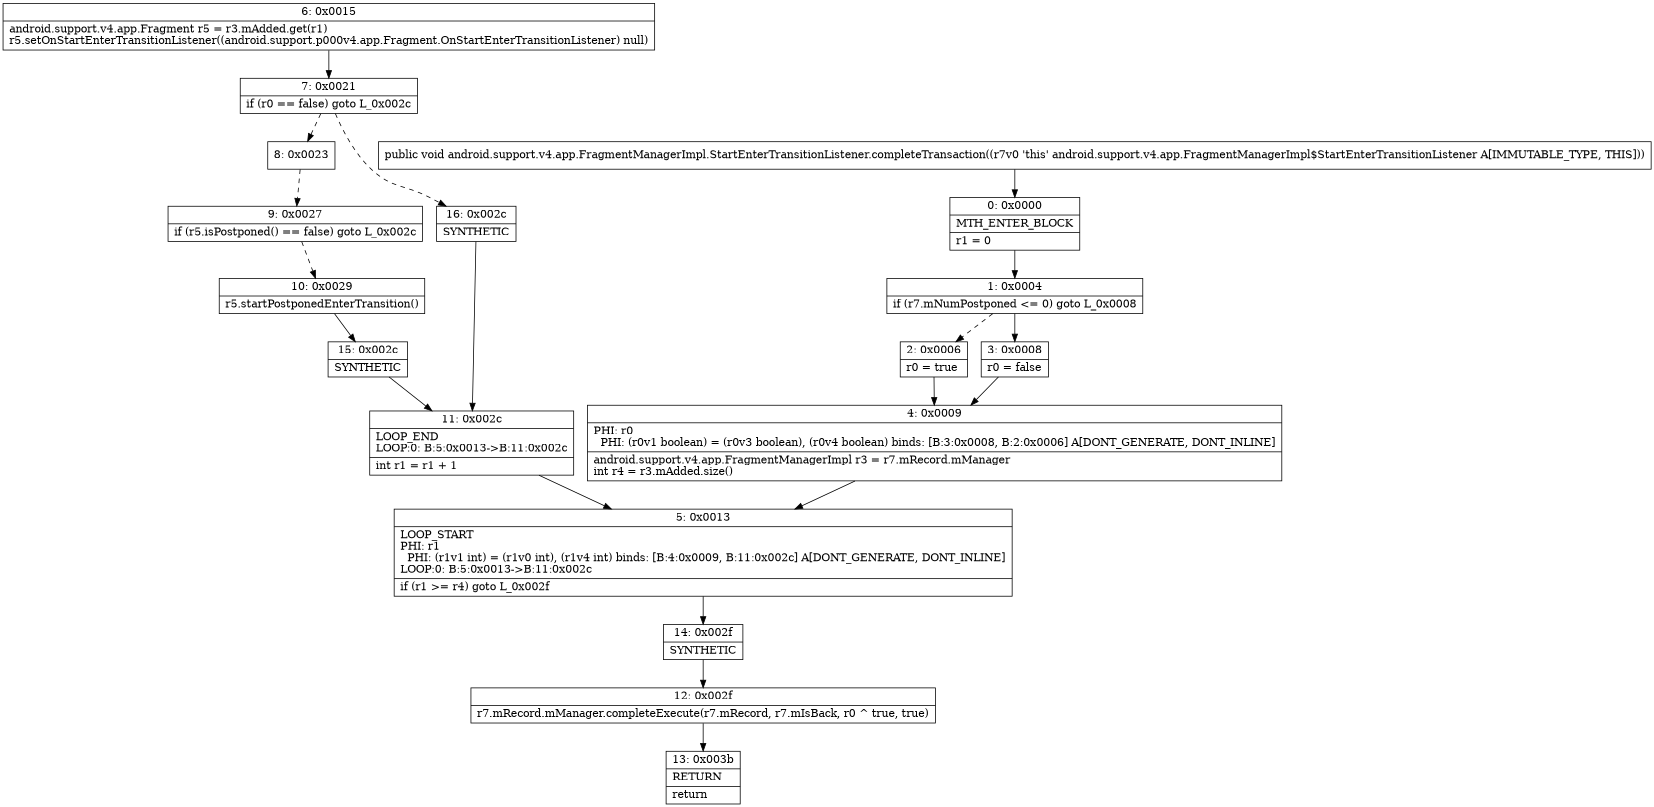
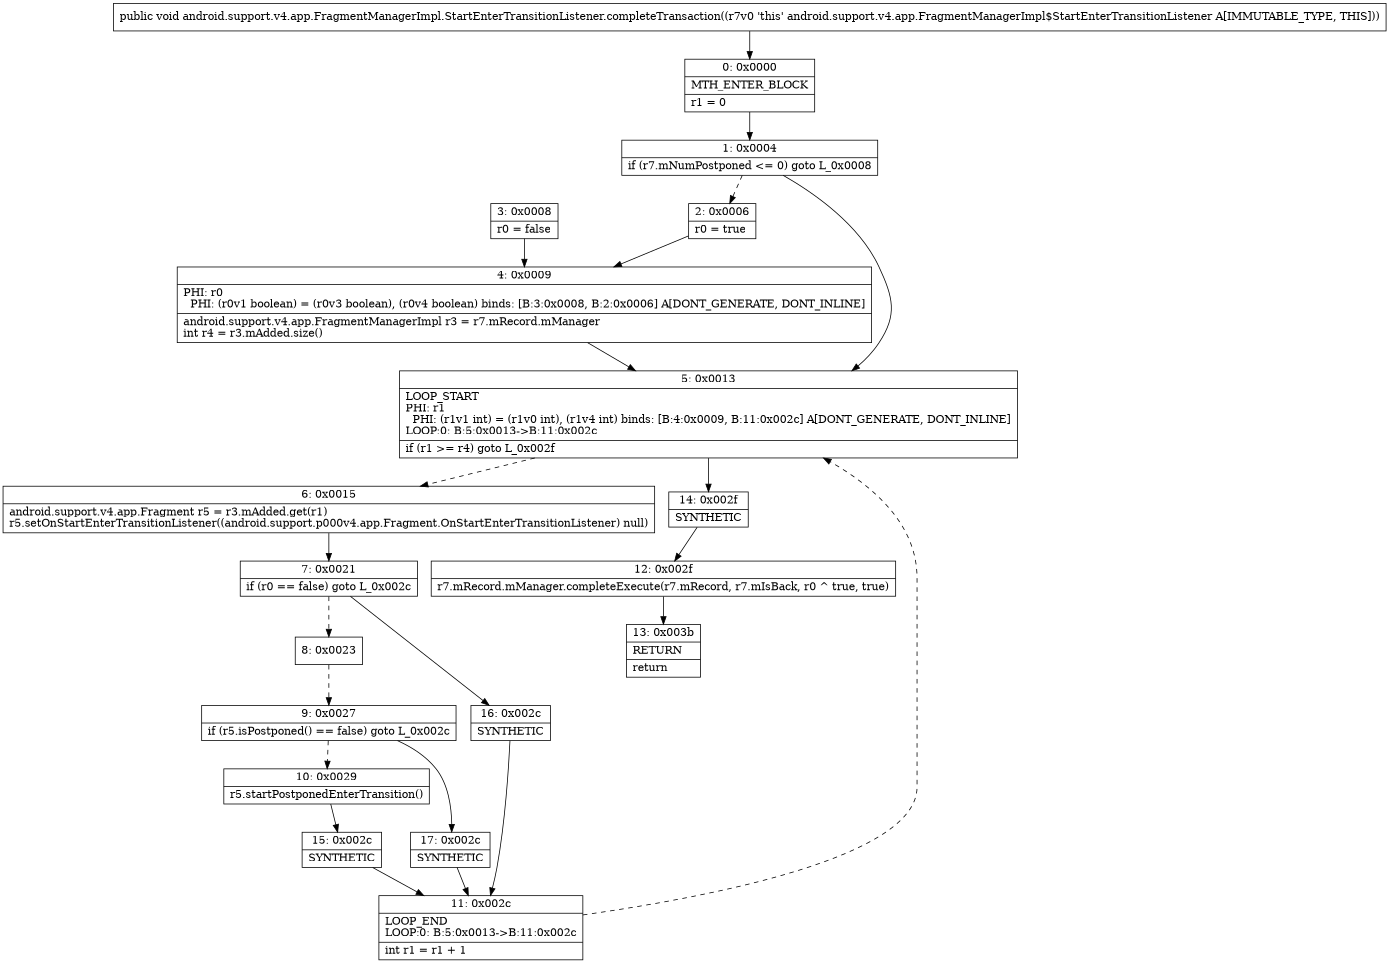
(375, 172) -> (417, 648)
(1015, 324) -> (874, 257)
none -> (481, 471)
(572, 490) -> (915, 792)
none -> (450, 850)
